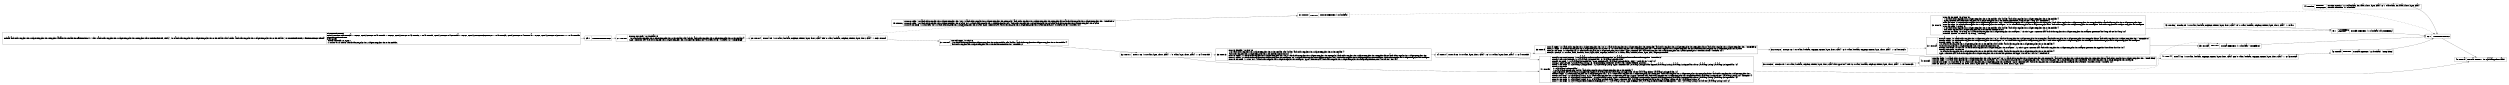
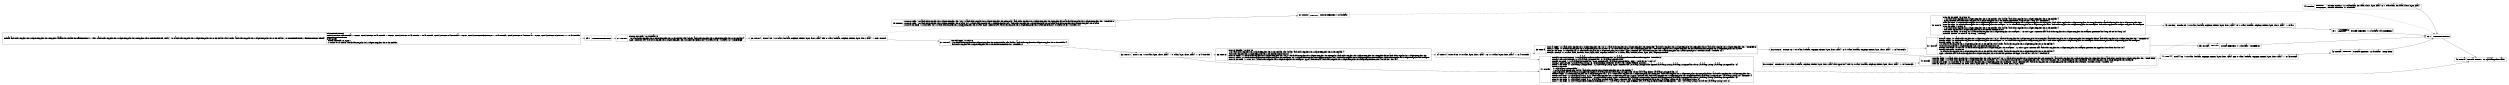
(2238, 30) -> (2154, 25)
